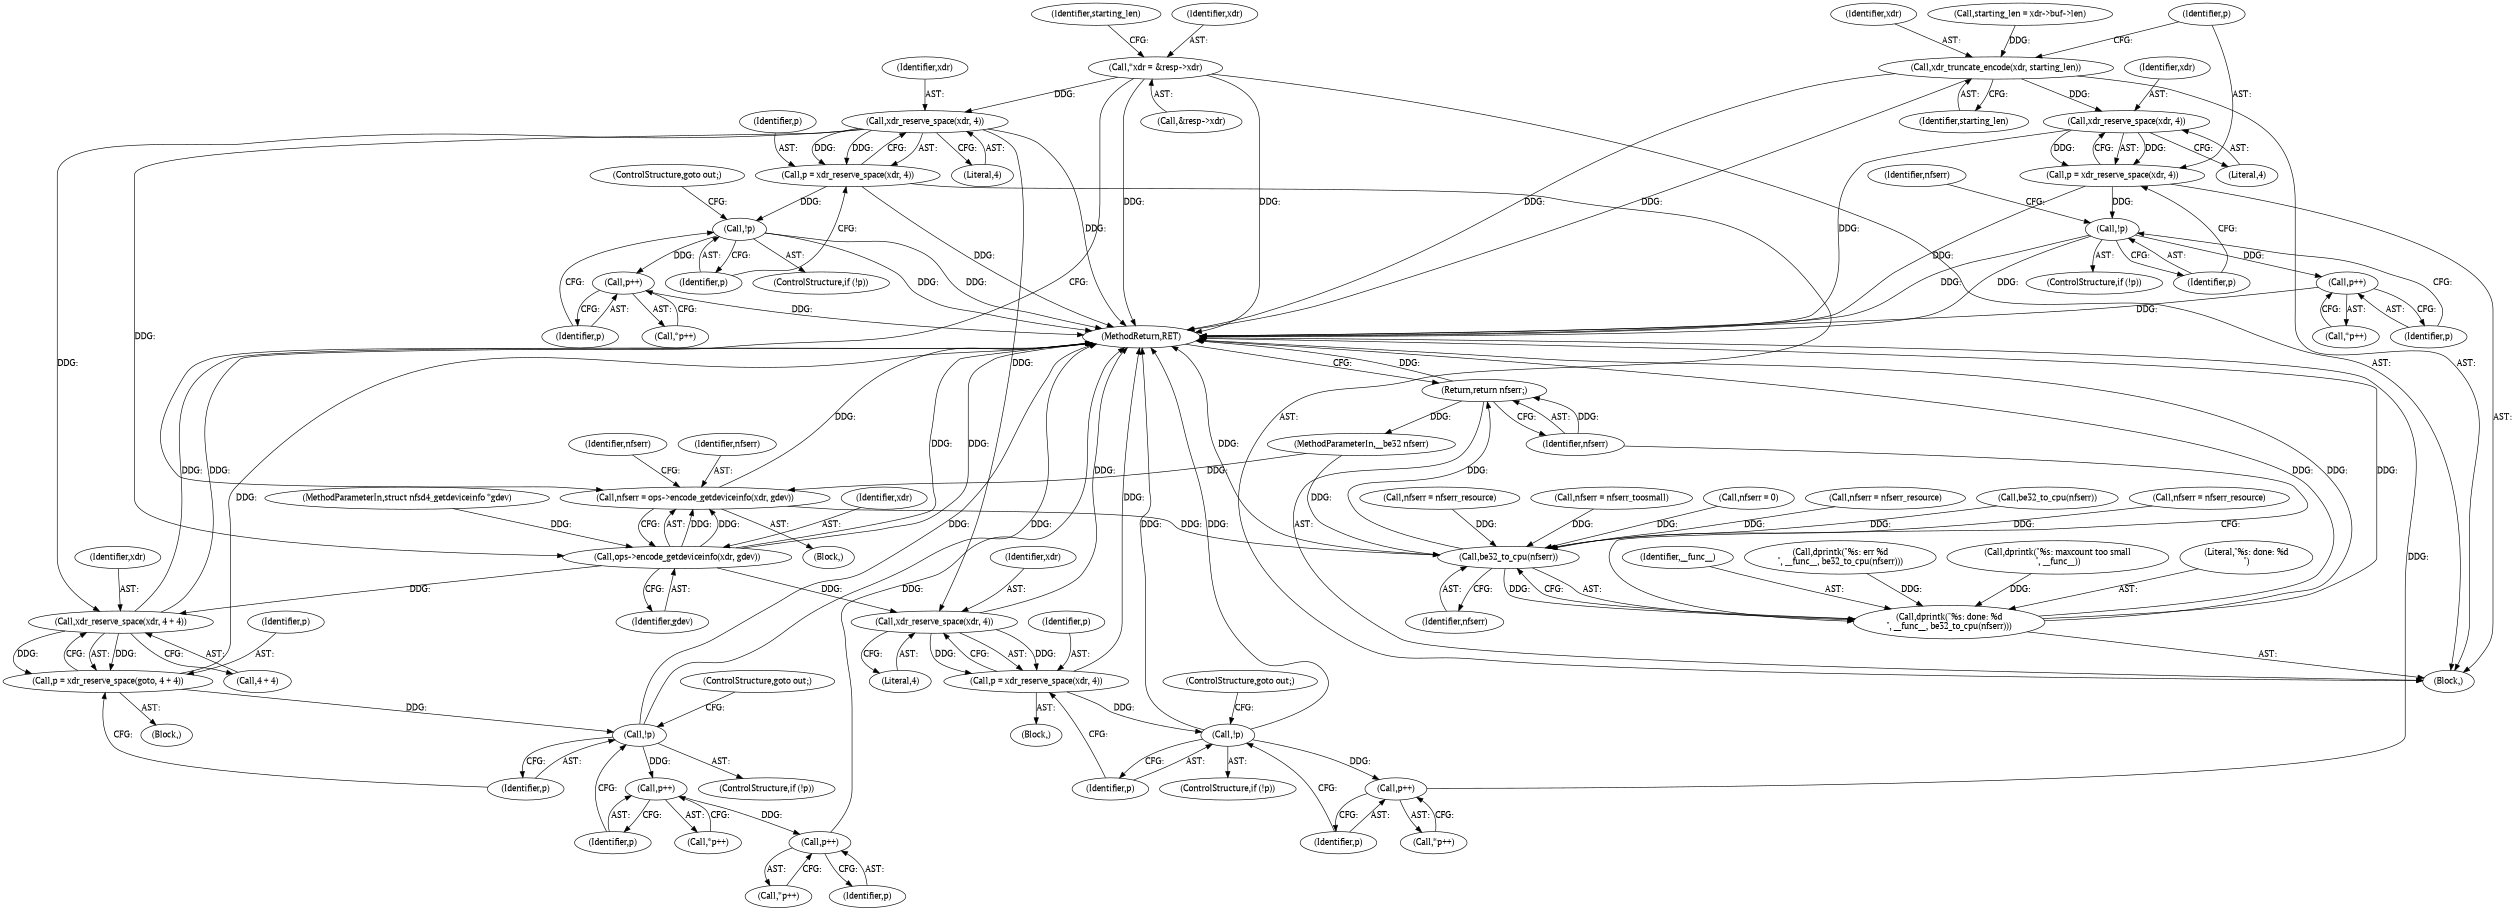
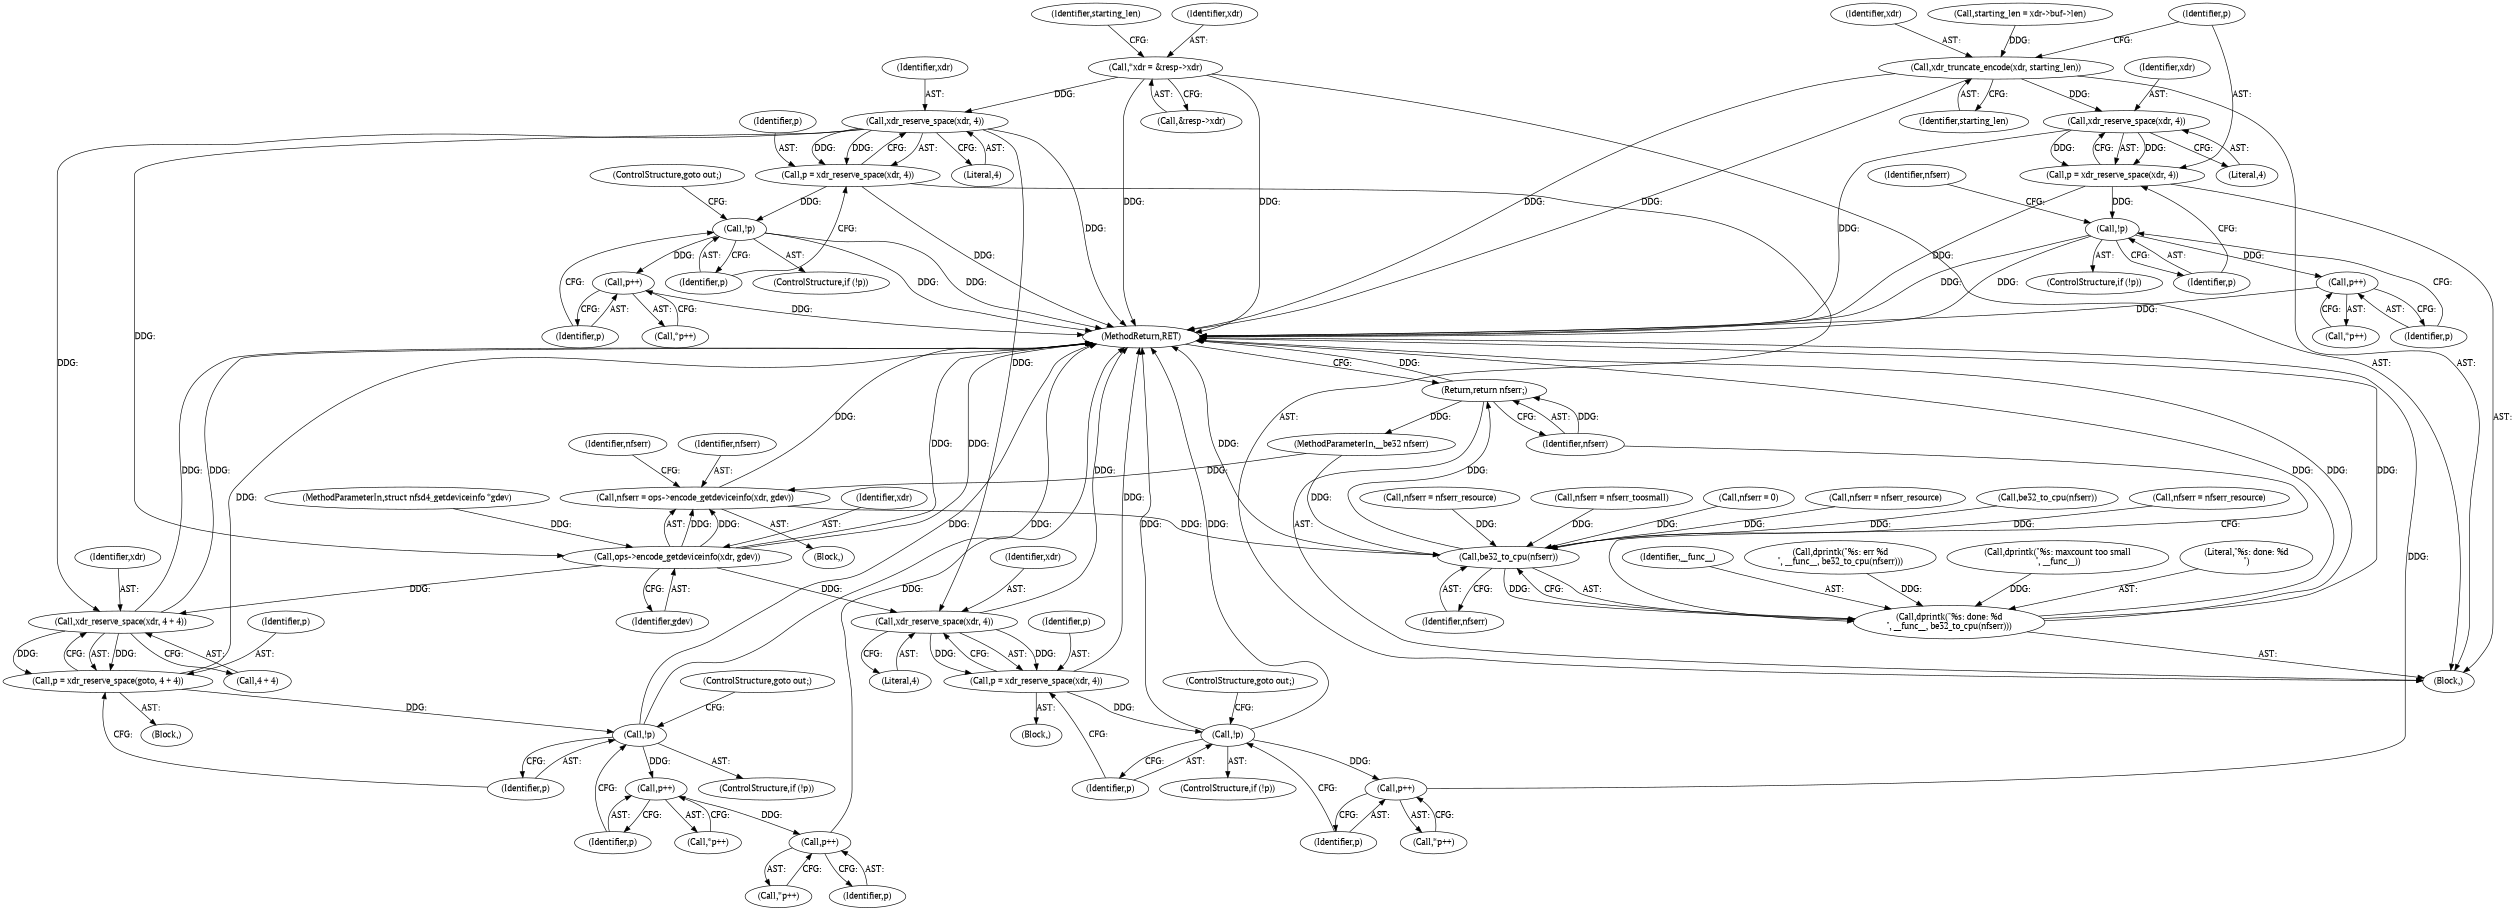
(763, 344) -> (1178, 91)
(639, 525) -> none
